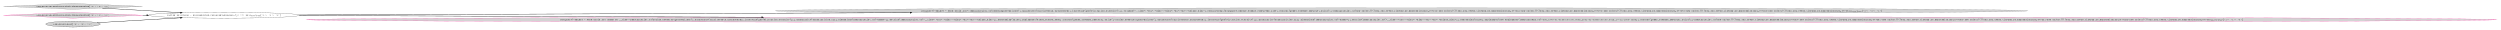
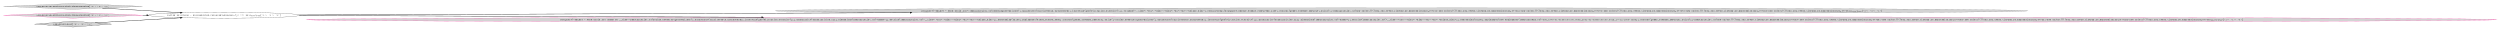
(73, 24) -> (73, 24)
